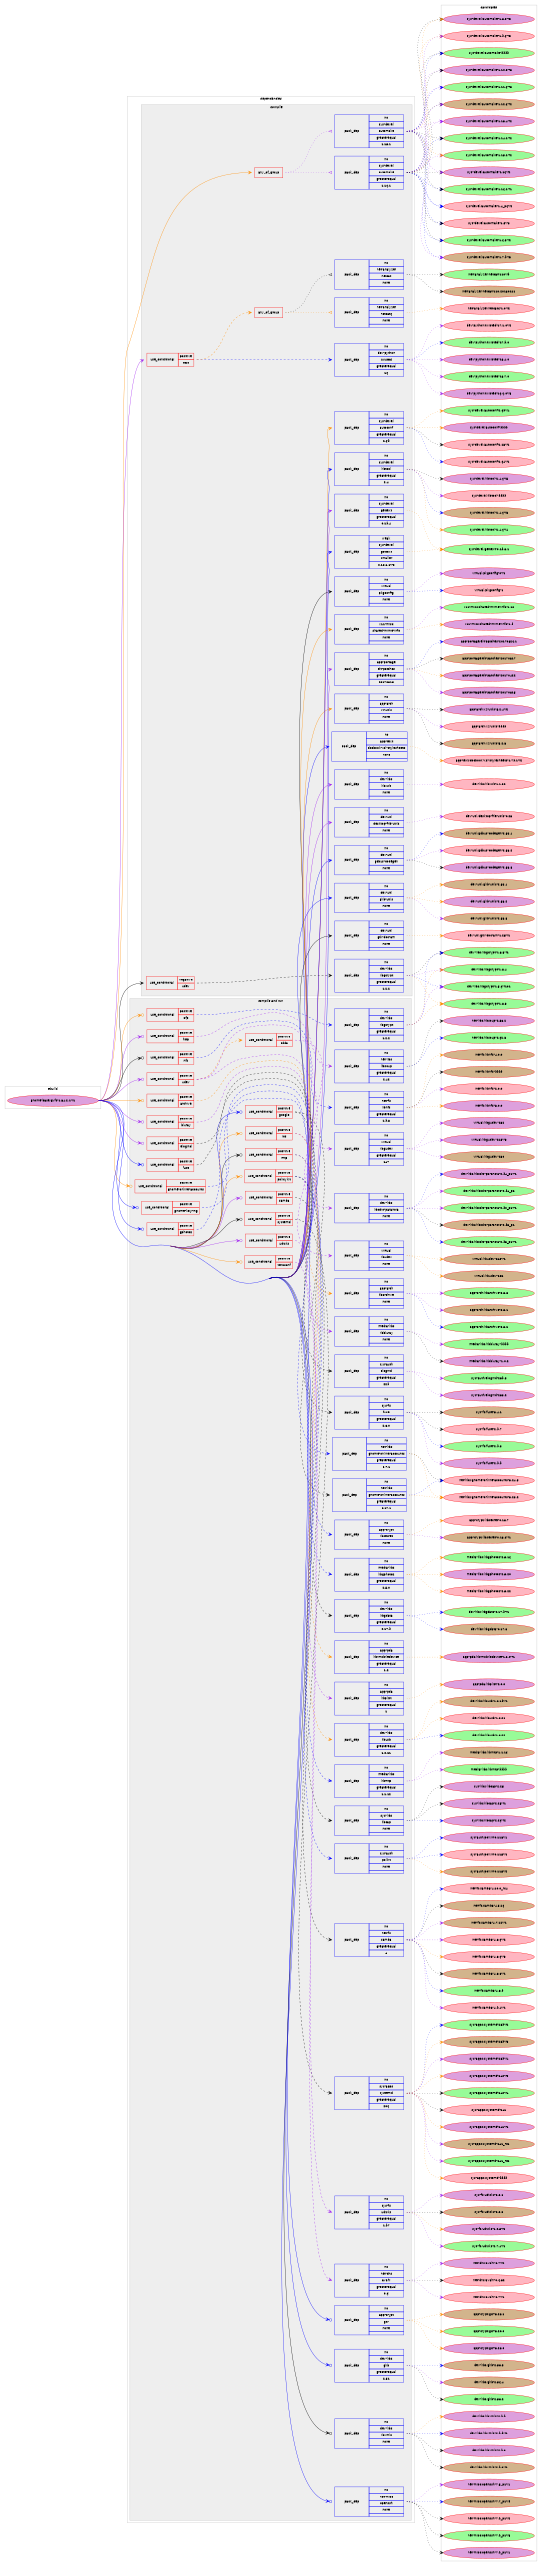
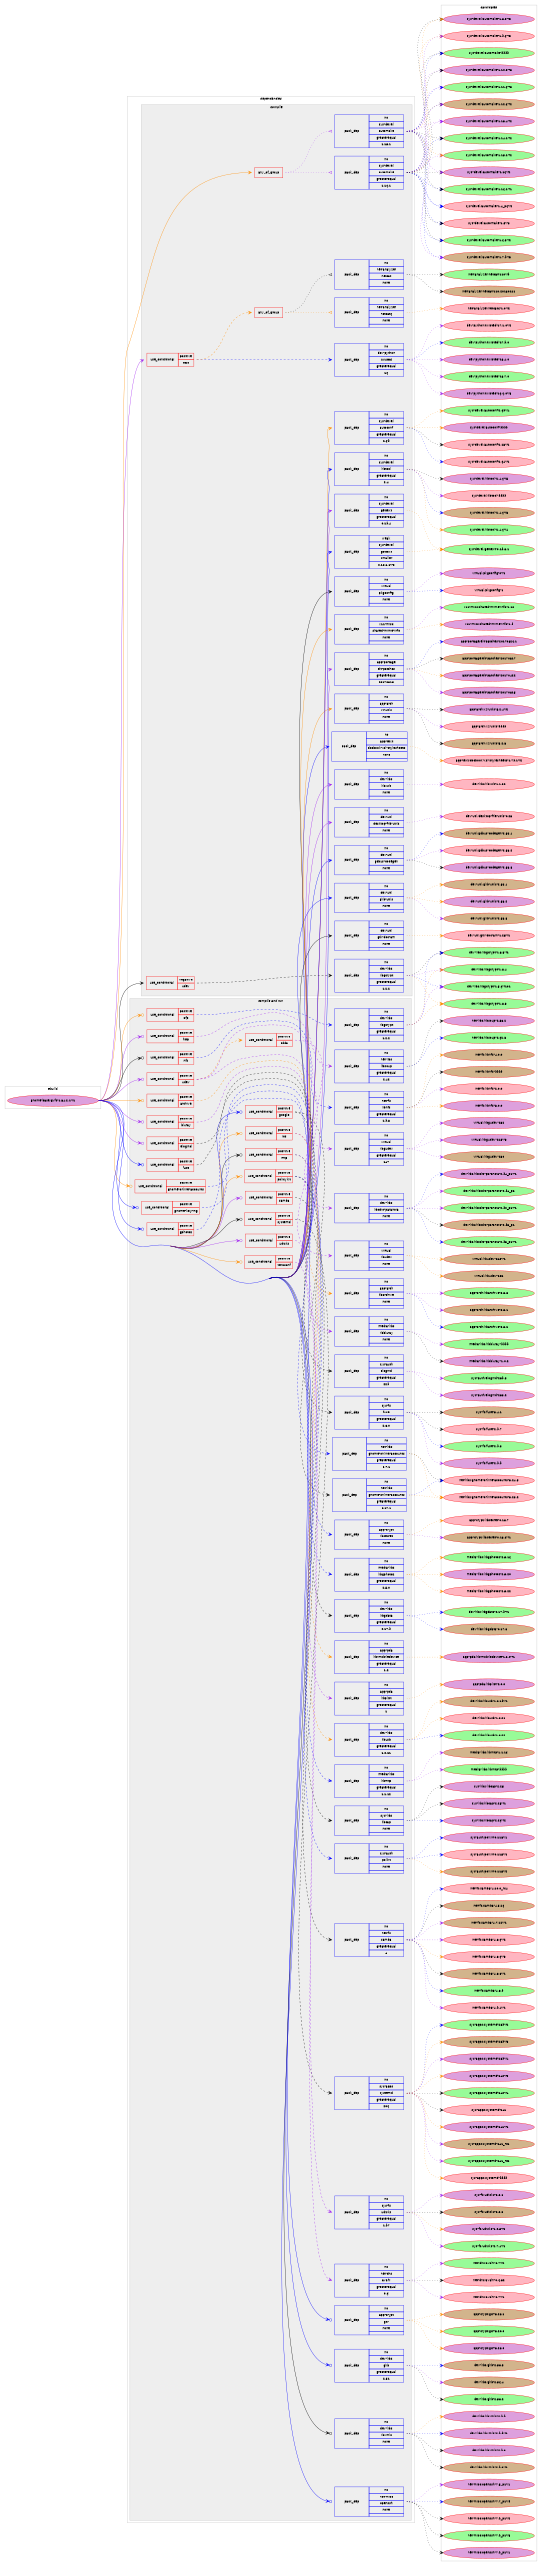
(489, 2263) -> (489, 2263)
